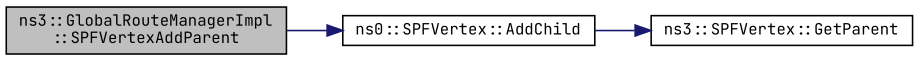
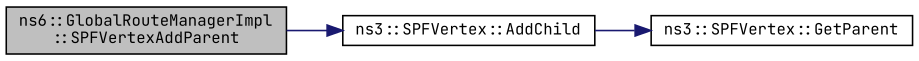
(146, 31) -> (146, 31)
(469, 31) -> (469, 31)
